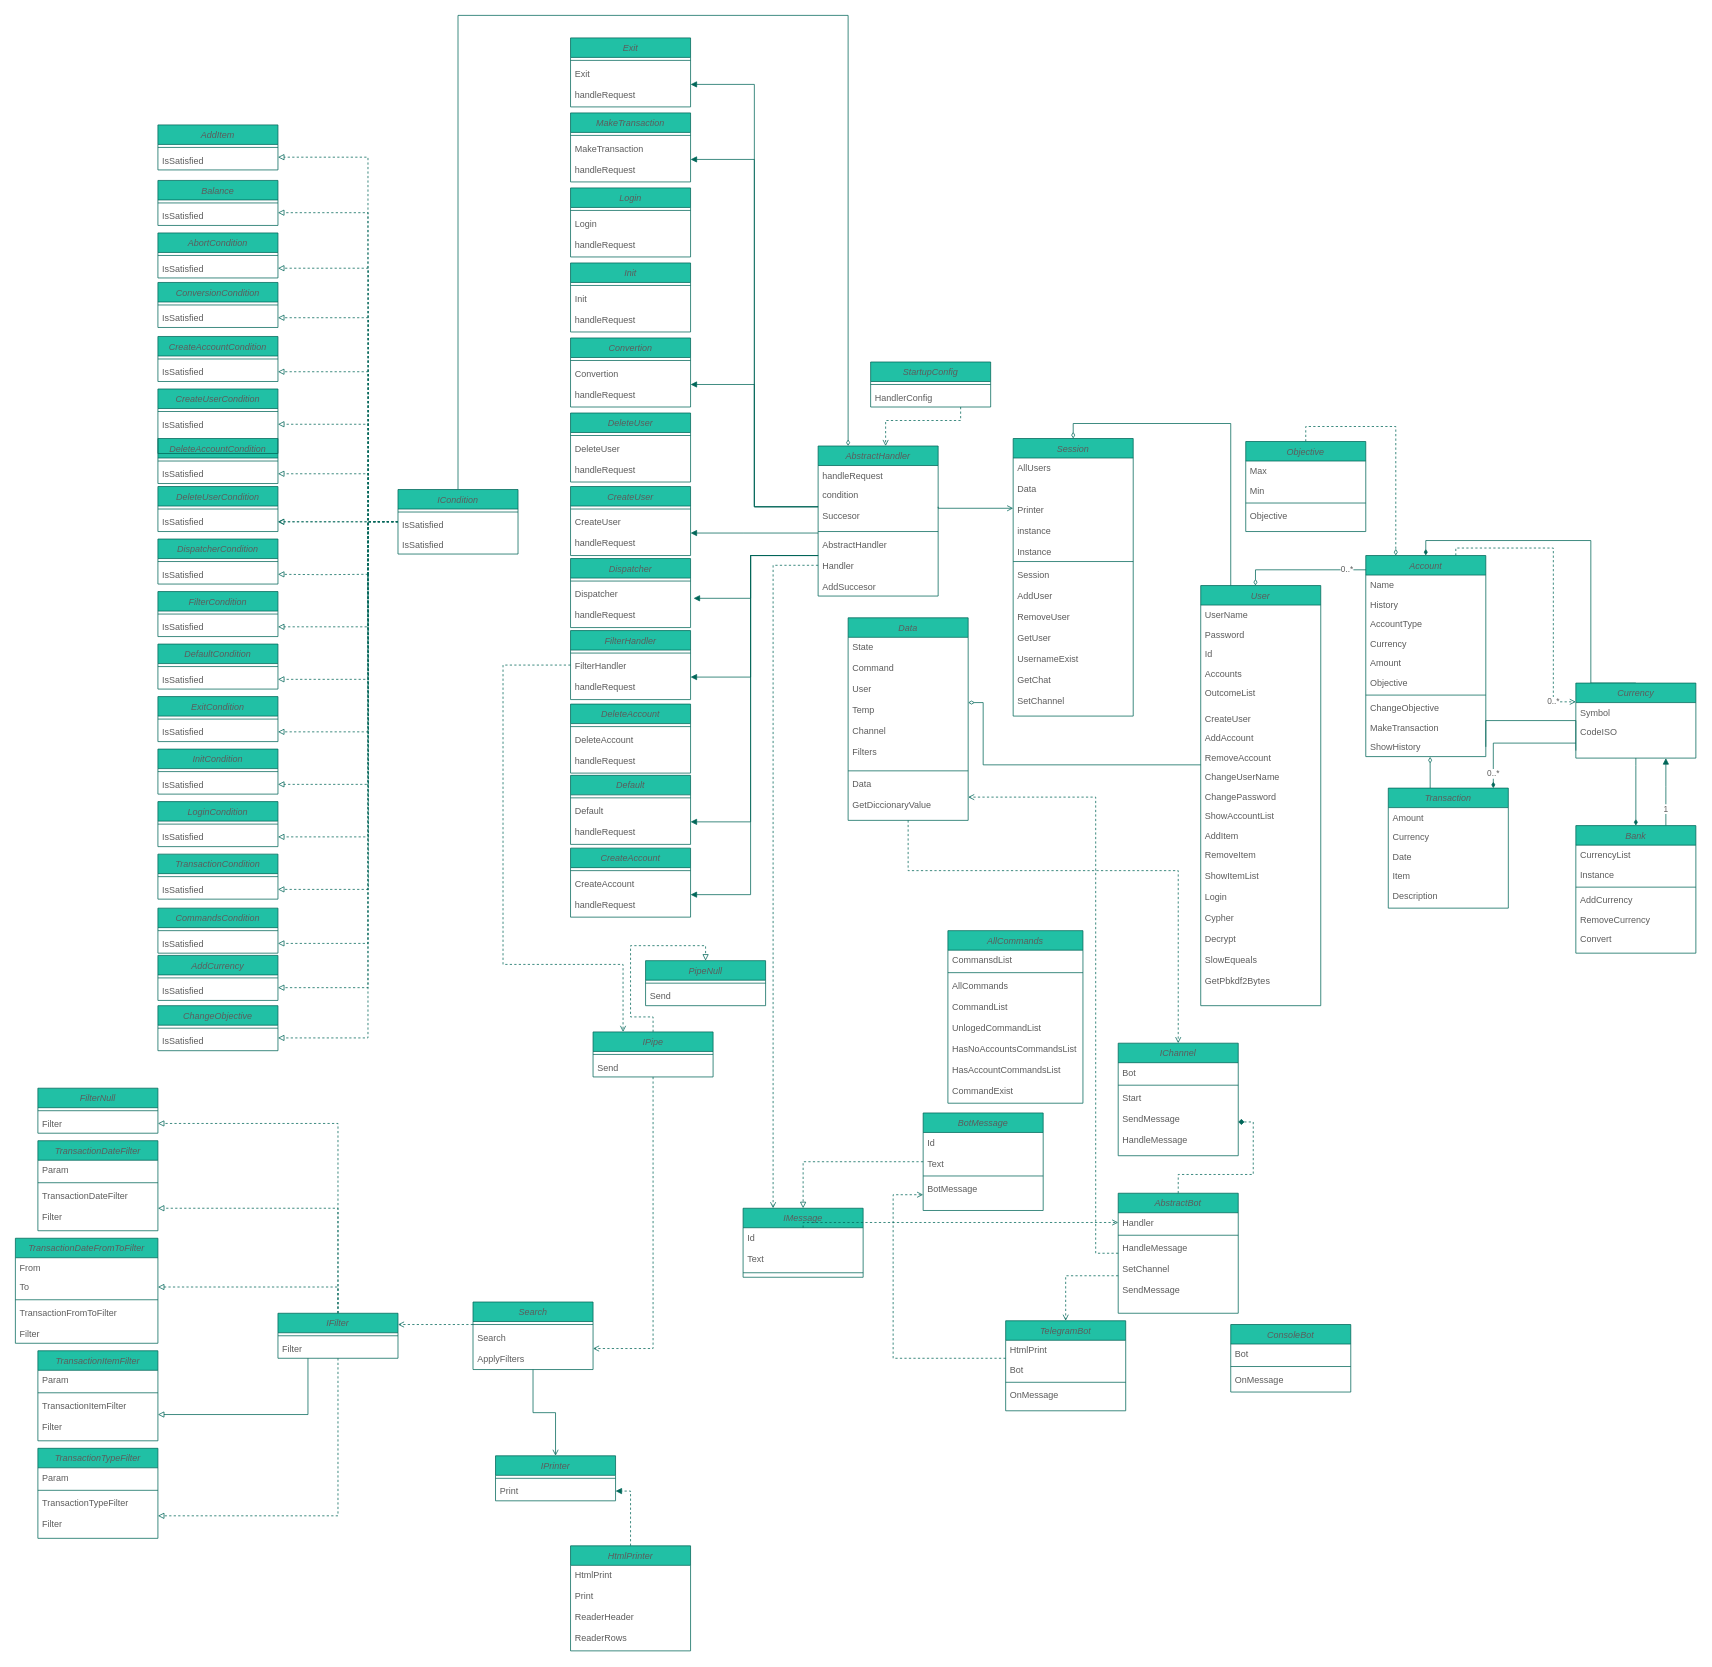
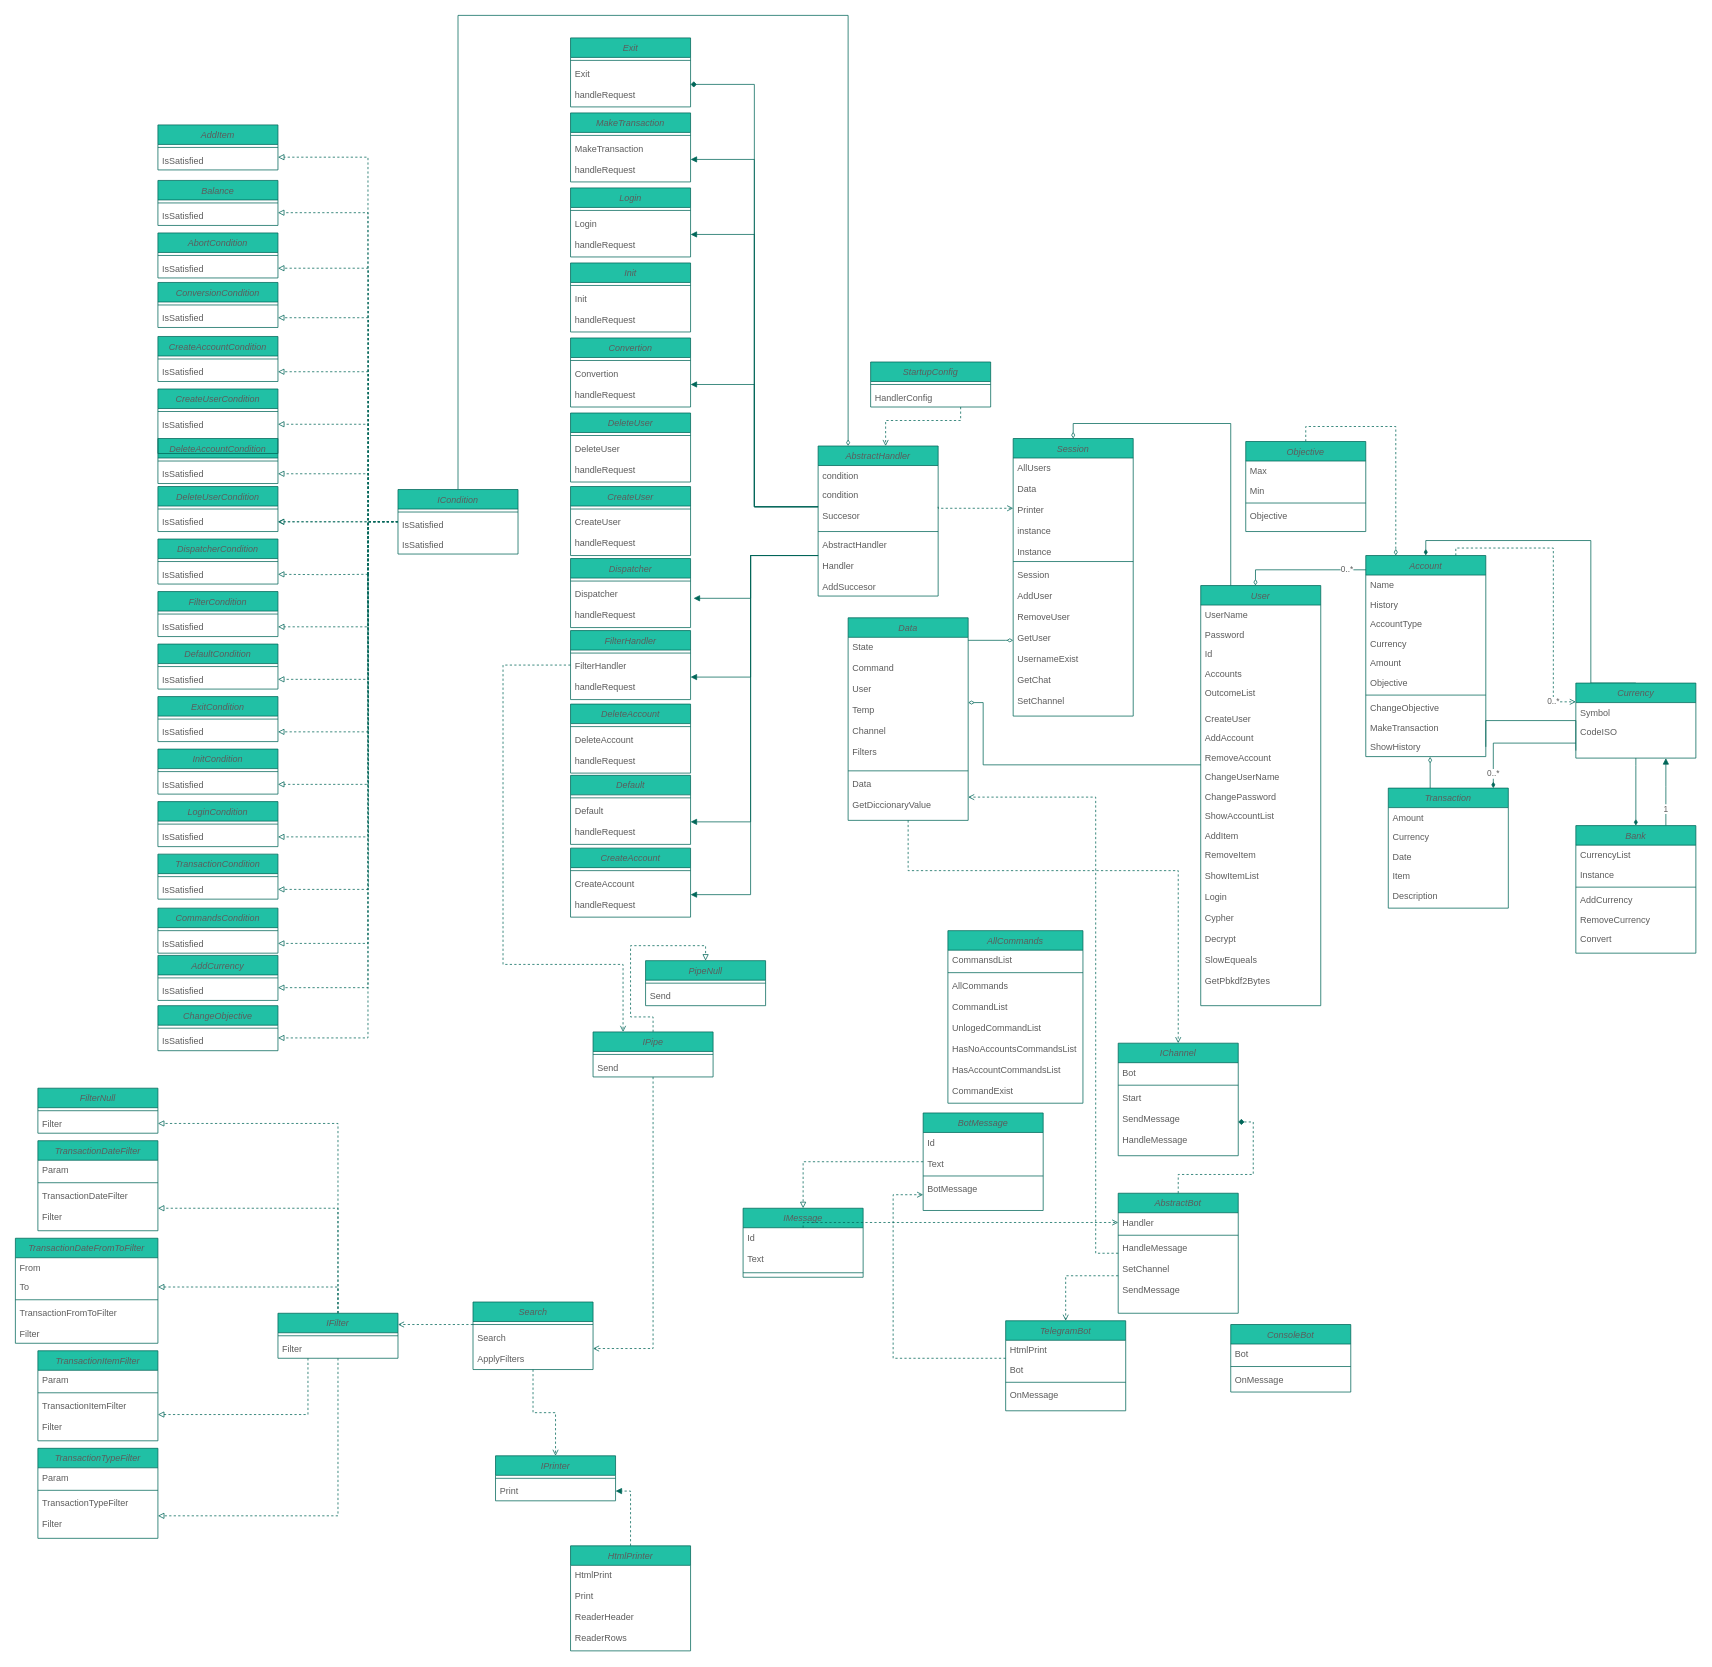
(697, 84) -> (697, 84)
none -> (725, 234)
(854, 476) -> (842, 476)
(974, 508) -> (974, 508)
(697, 533) -> none
none -> (987, 640)
(773, 864) -> none
(544, 1412) -> (544, 1412)
(264, 1414) -> (264, 1414)
